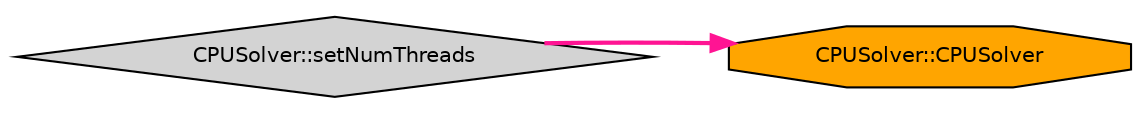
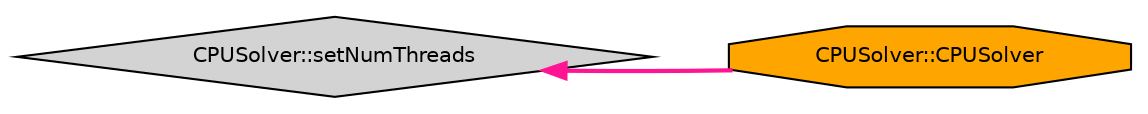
(628, 43) -> (649, 71)
